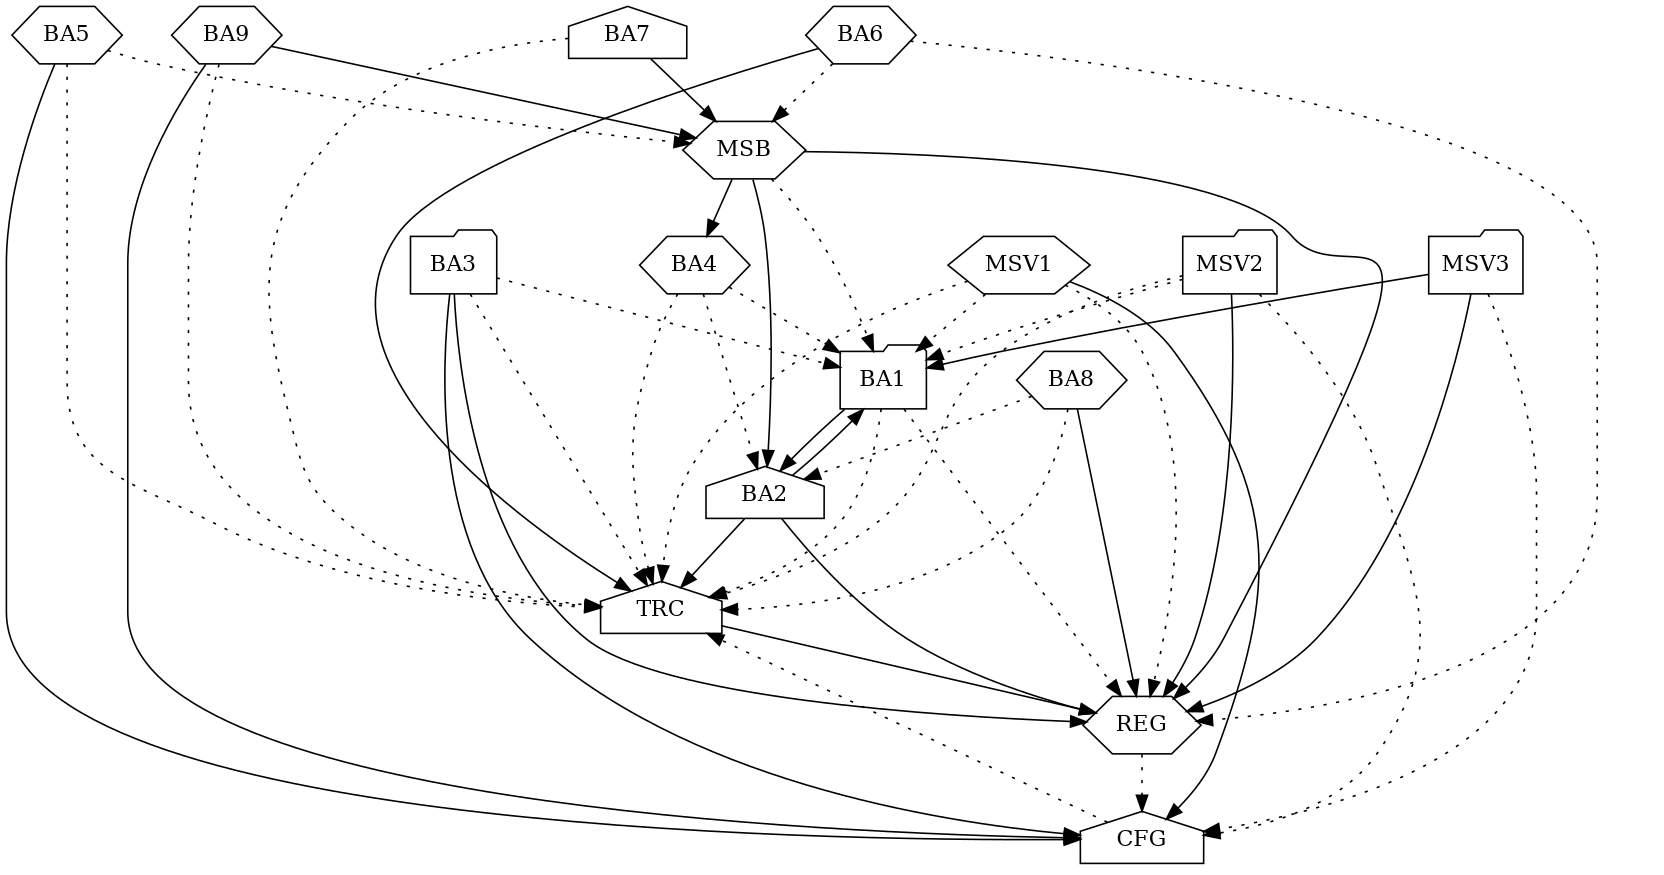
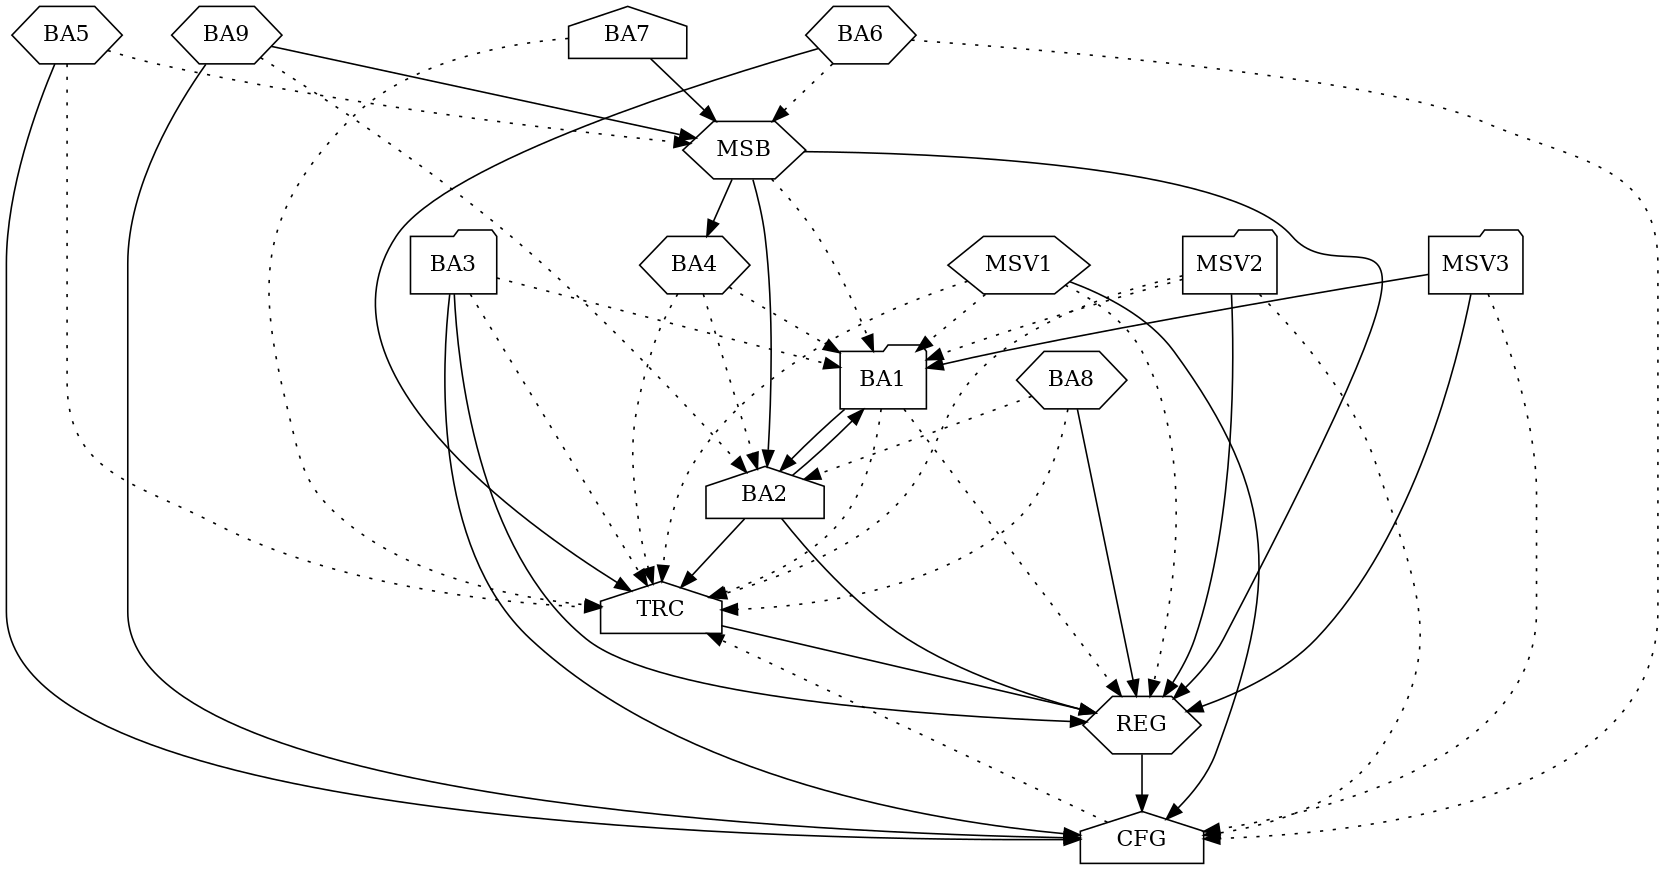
(1591, 249) -> (1658, 296)
(216, 464) -> (514, 239)
(1142, 775) -> (1142, 775)
